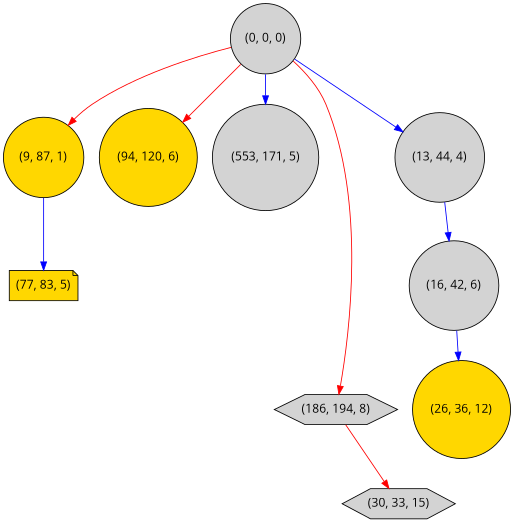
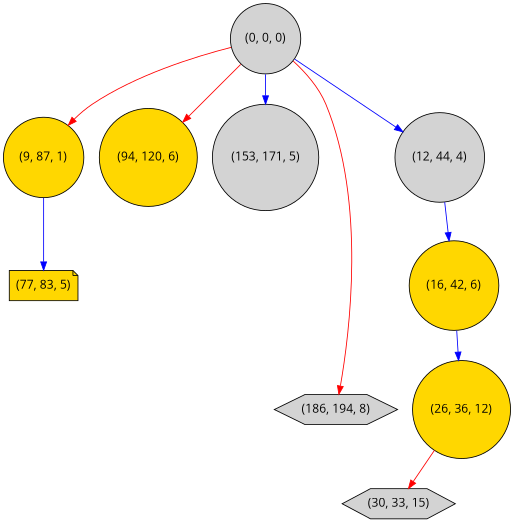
(266, 157) -> (266, 157)
(440, 157) -> (440, 157)
(454, 286) -> (454, 286)
(365, 453) -> (424, 466)
